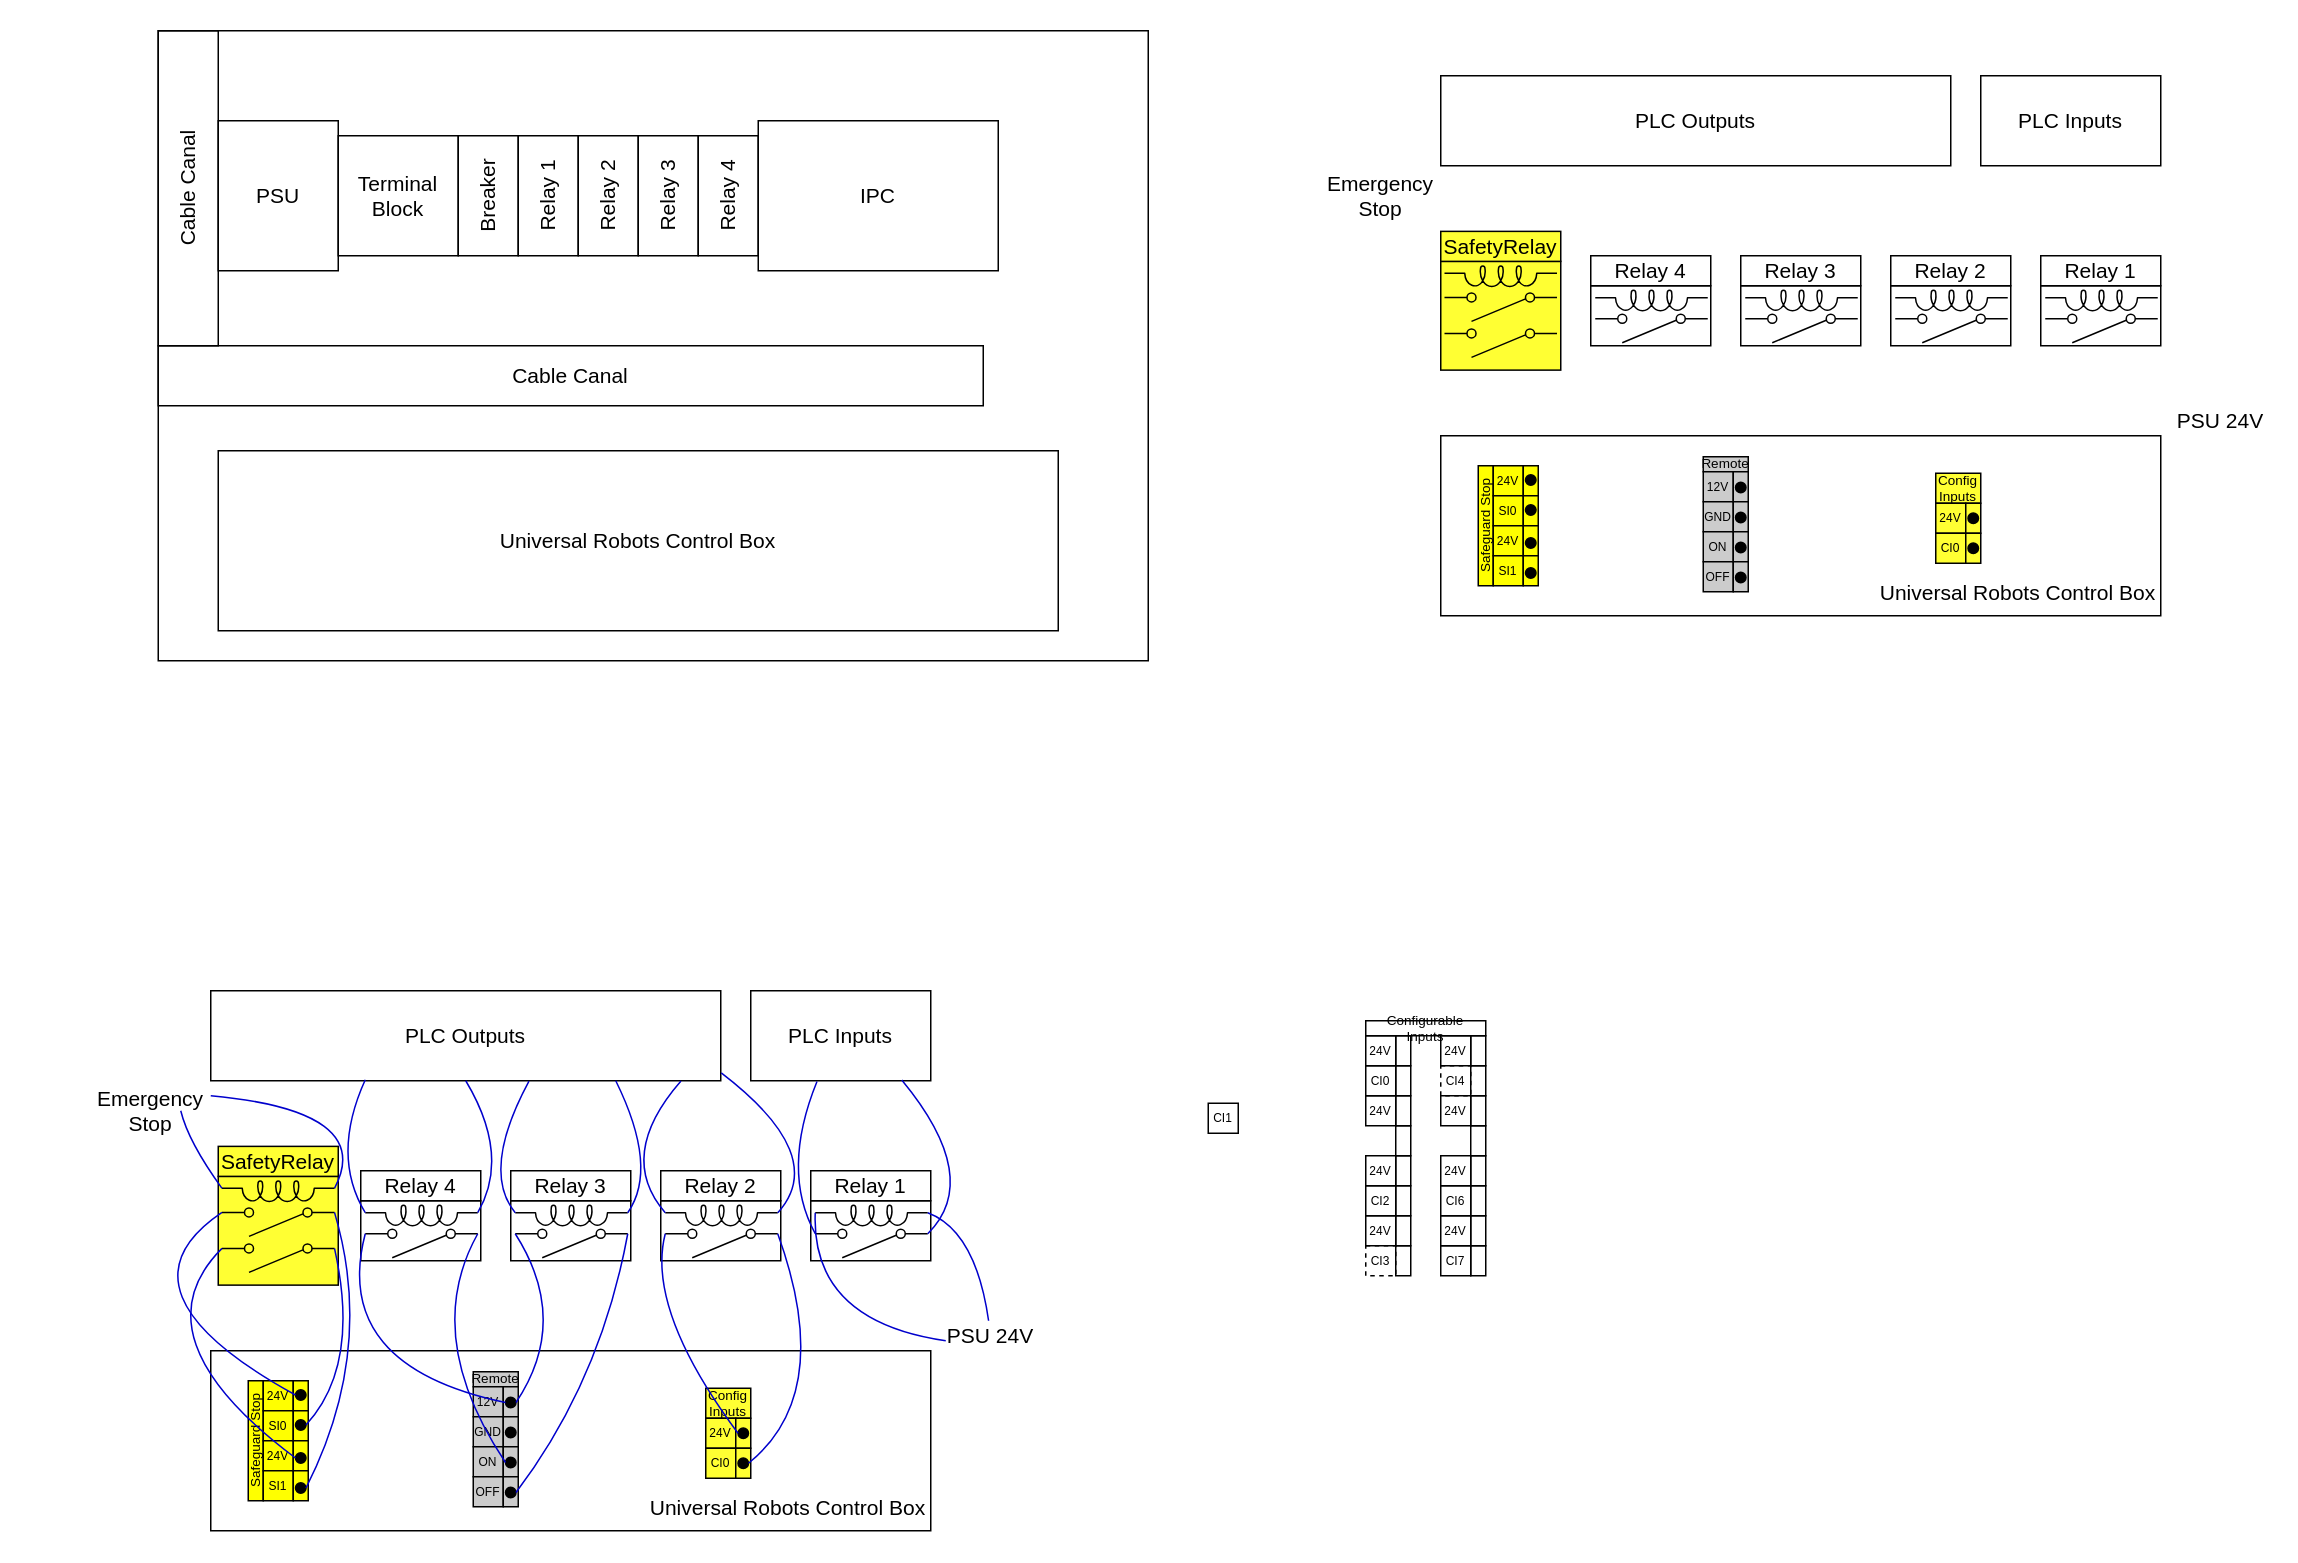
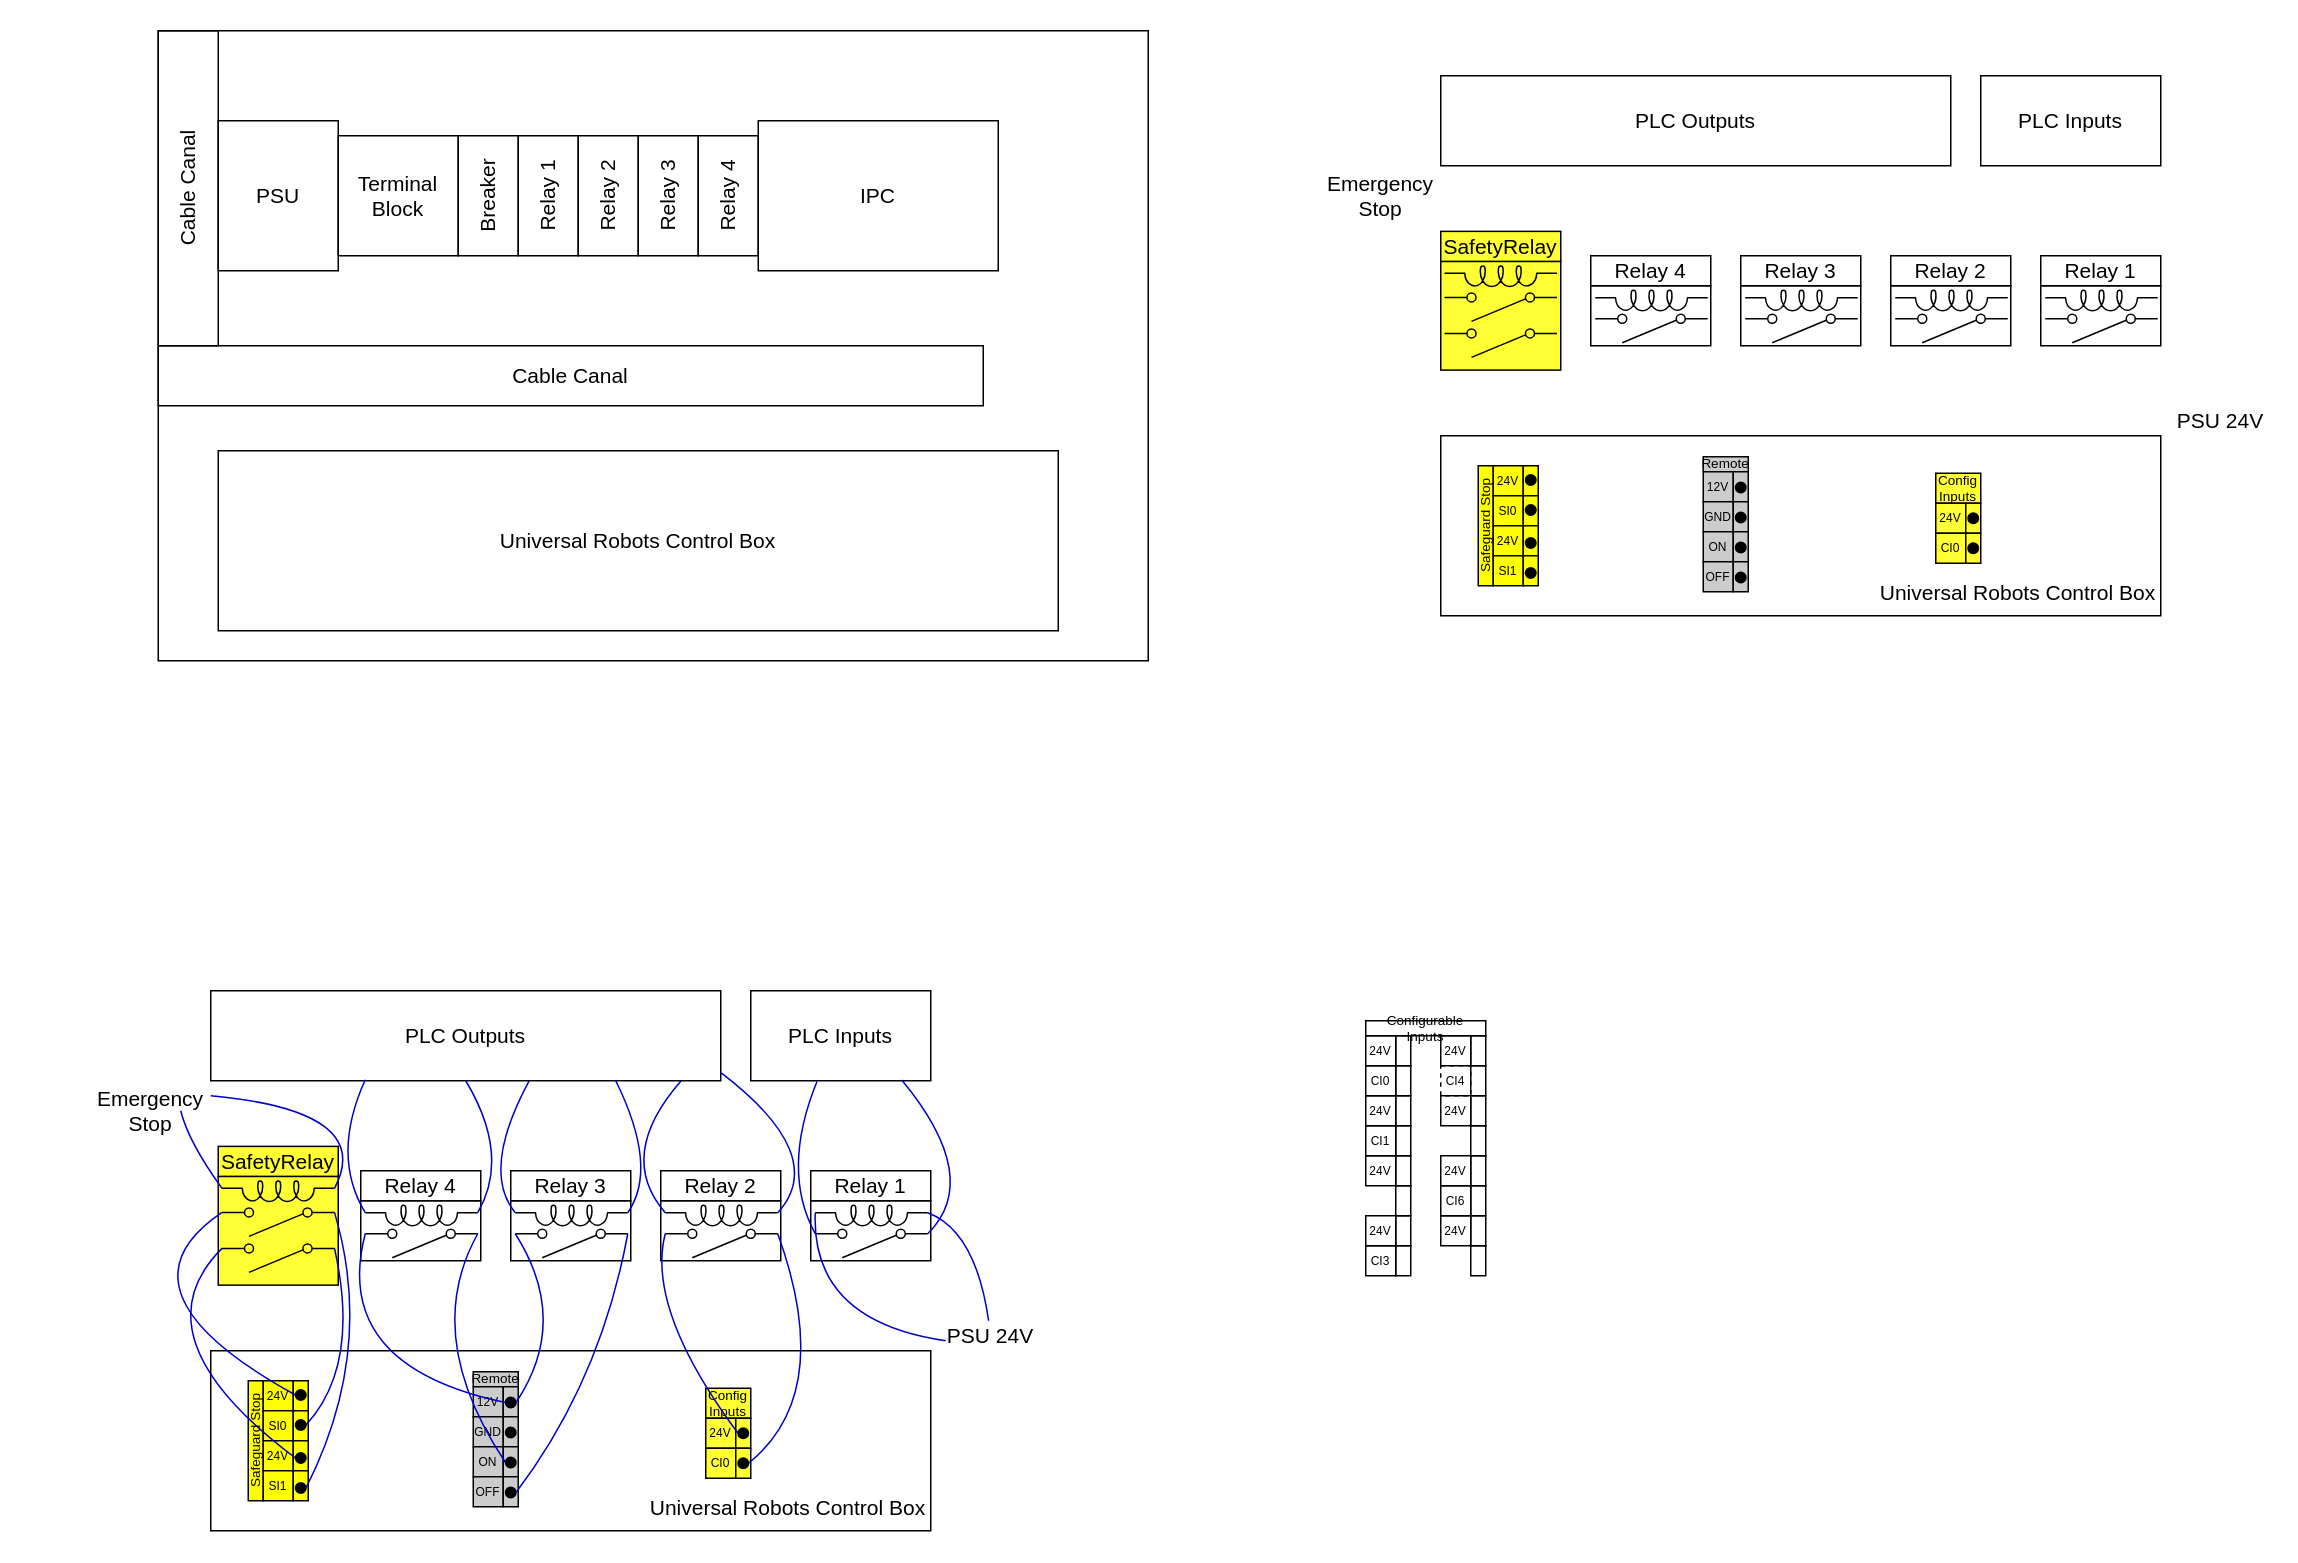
(1223, 1118) -> (1381, 1141)
(1381, 1201) -> none
(1381, 1261) -> (1381, 1261)
(1456, 1261) -> none
